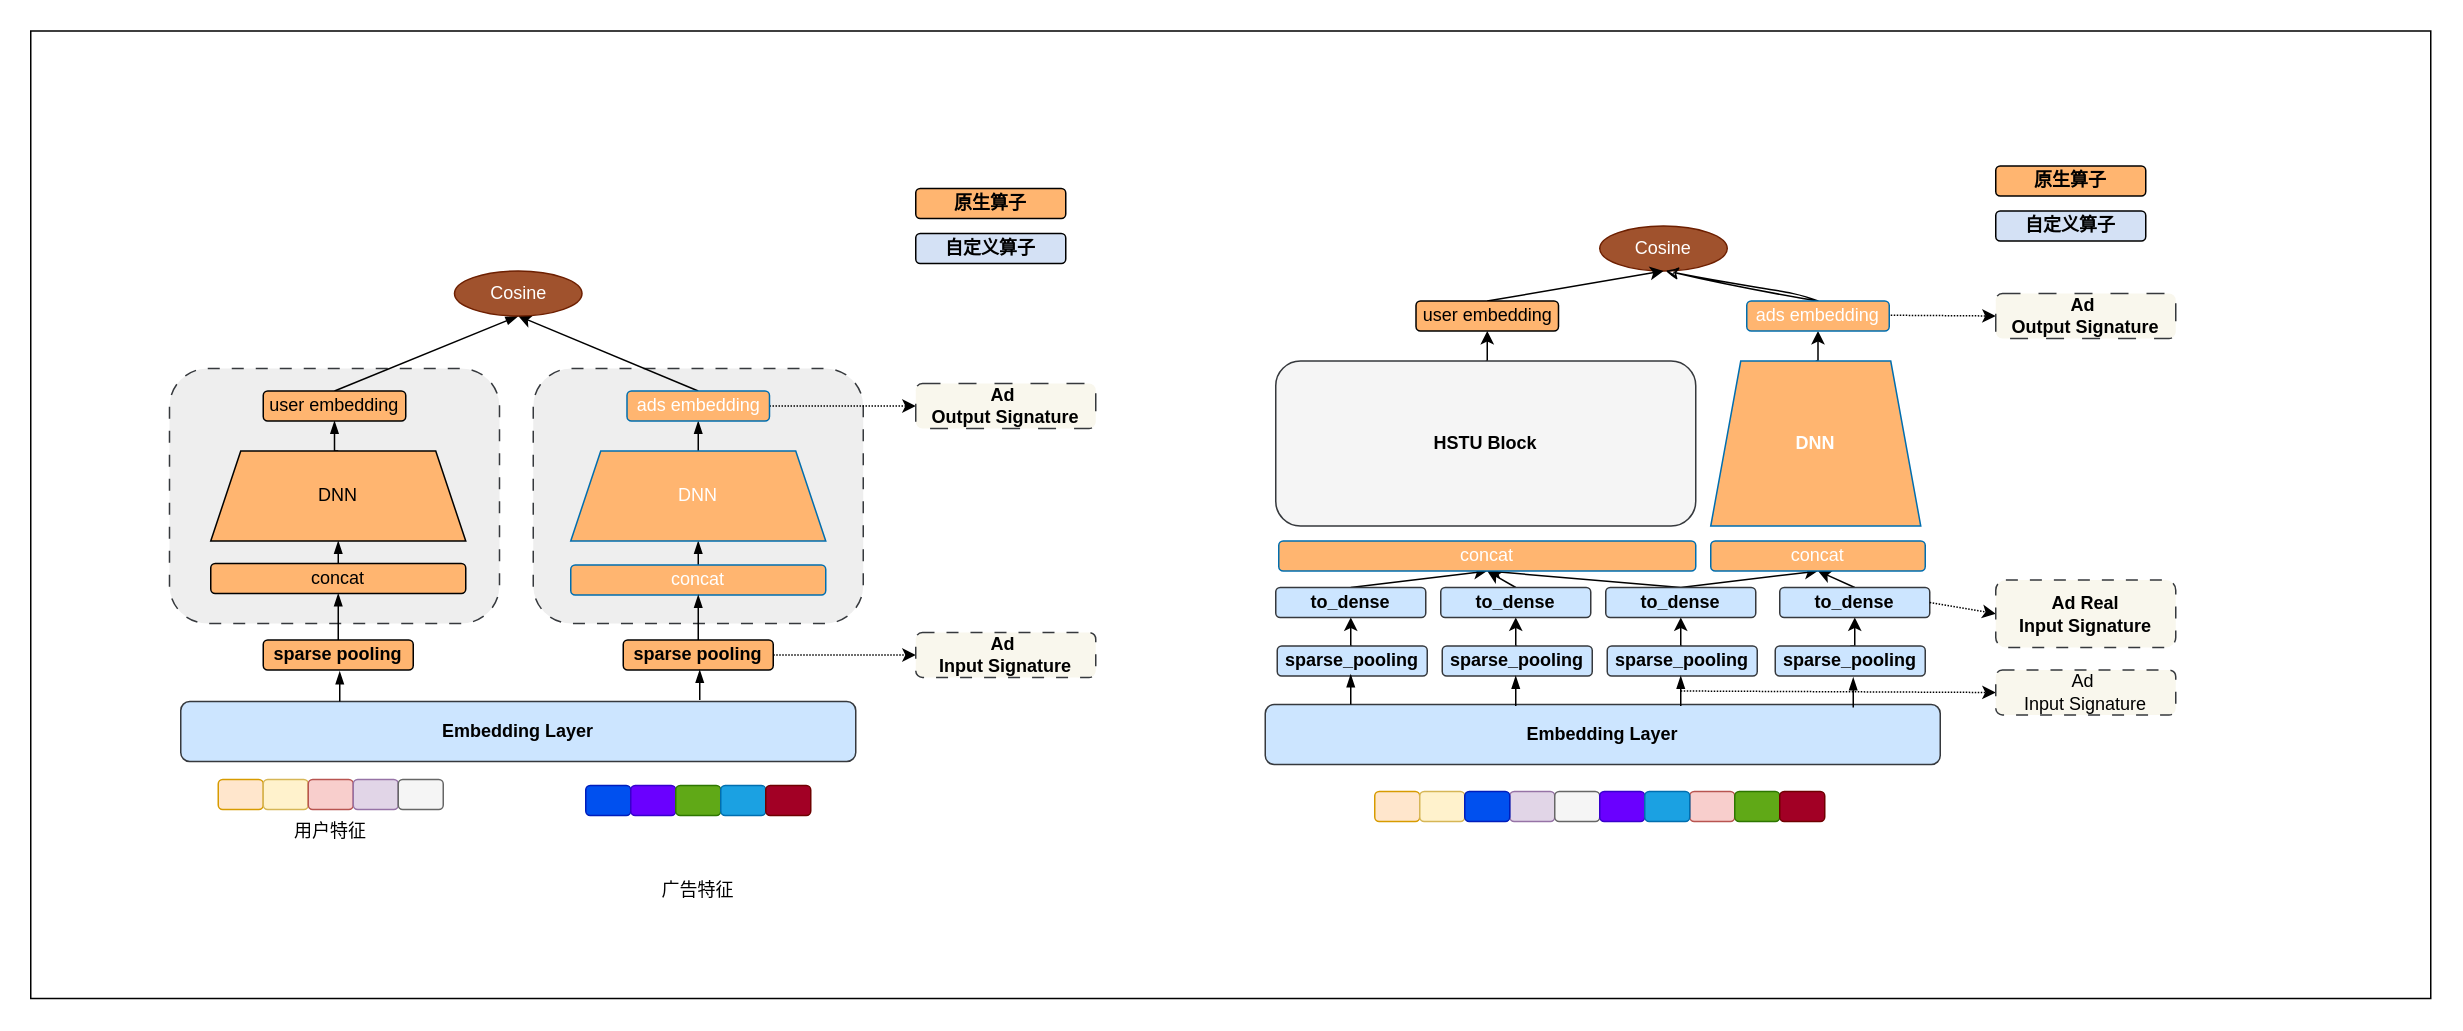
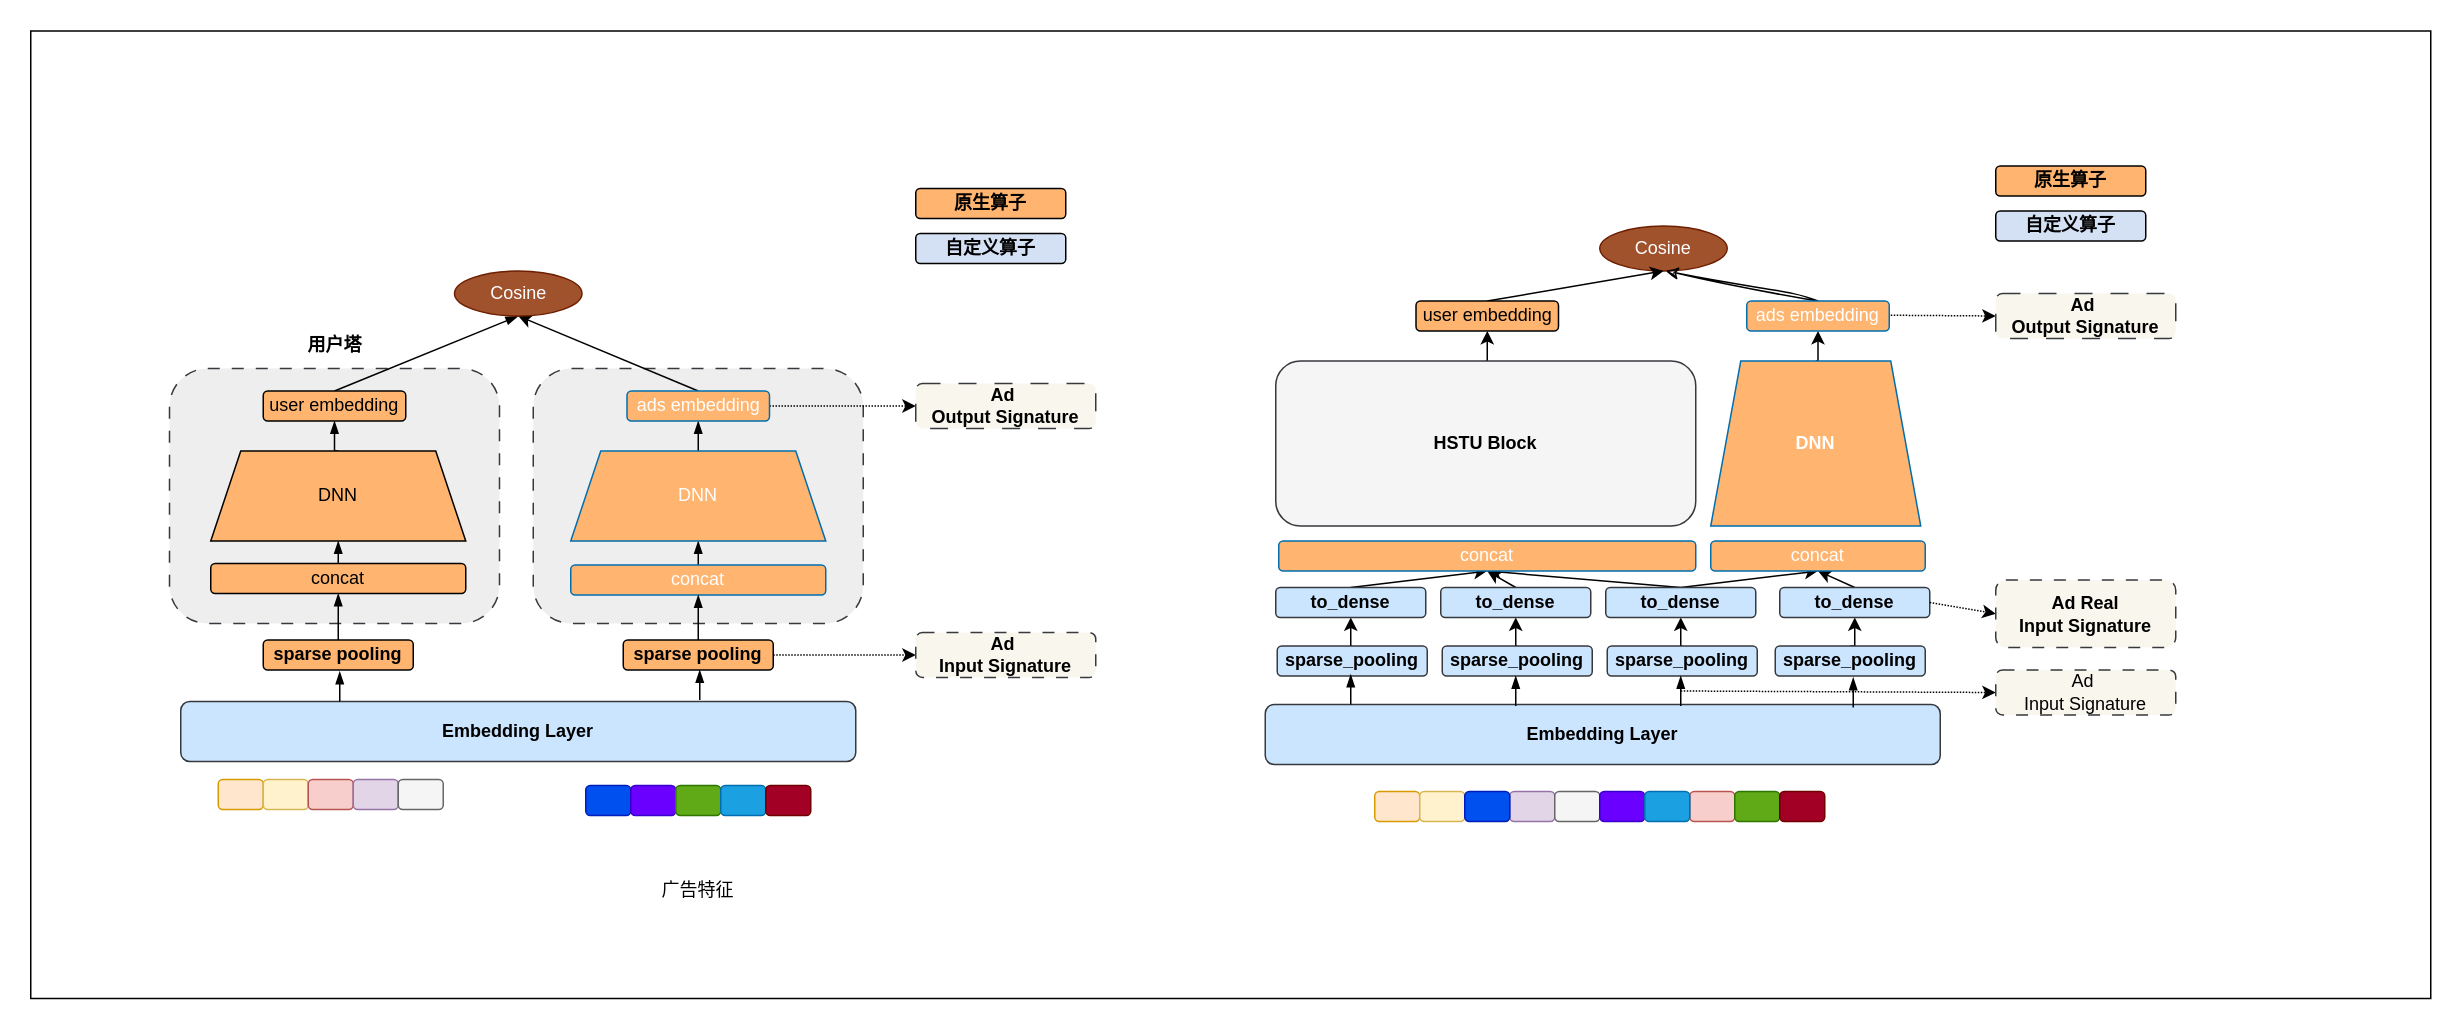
none -> (335, 346)
(331, 832) -> none
